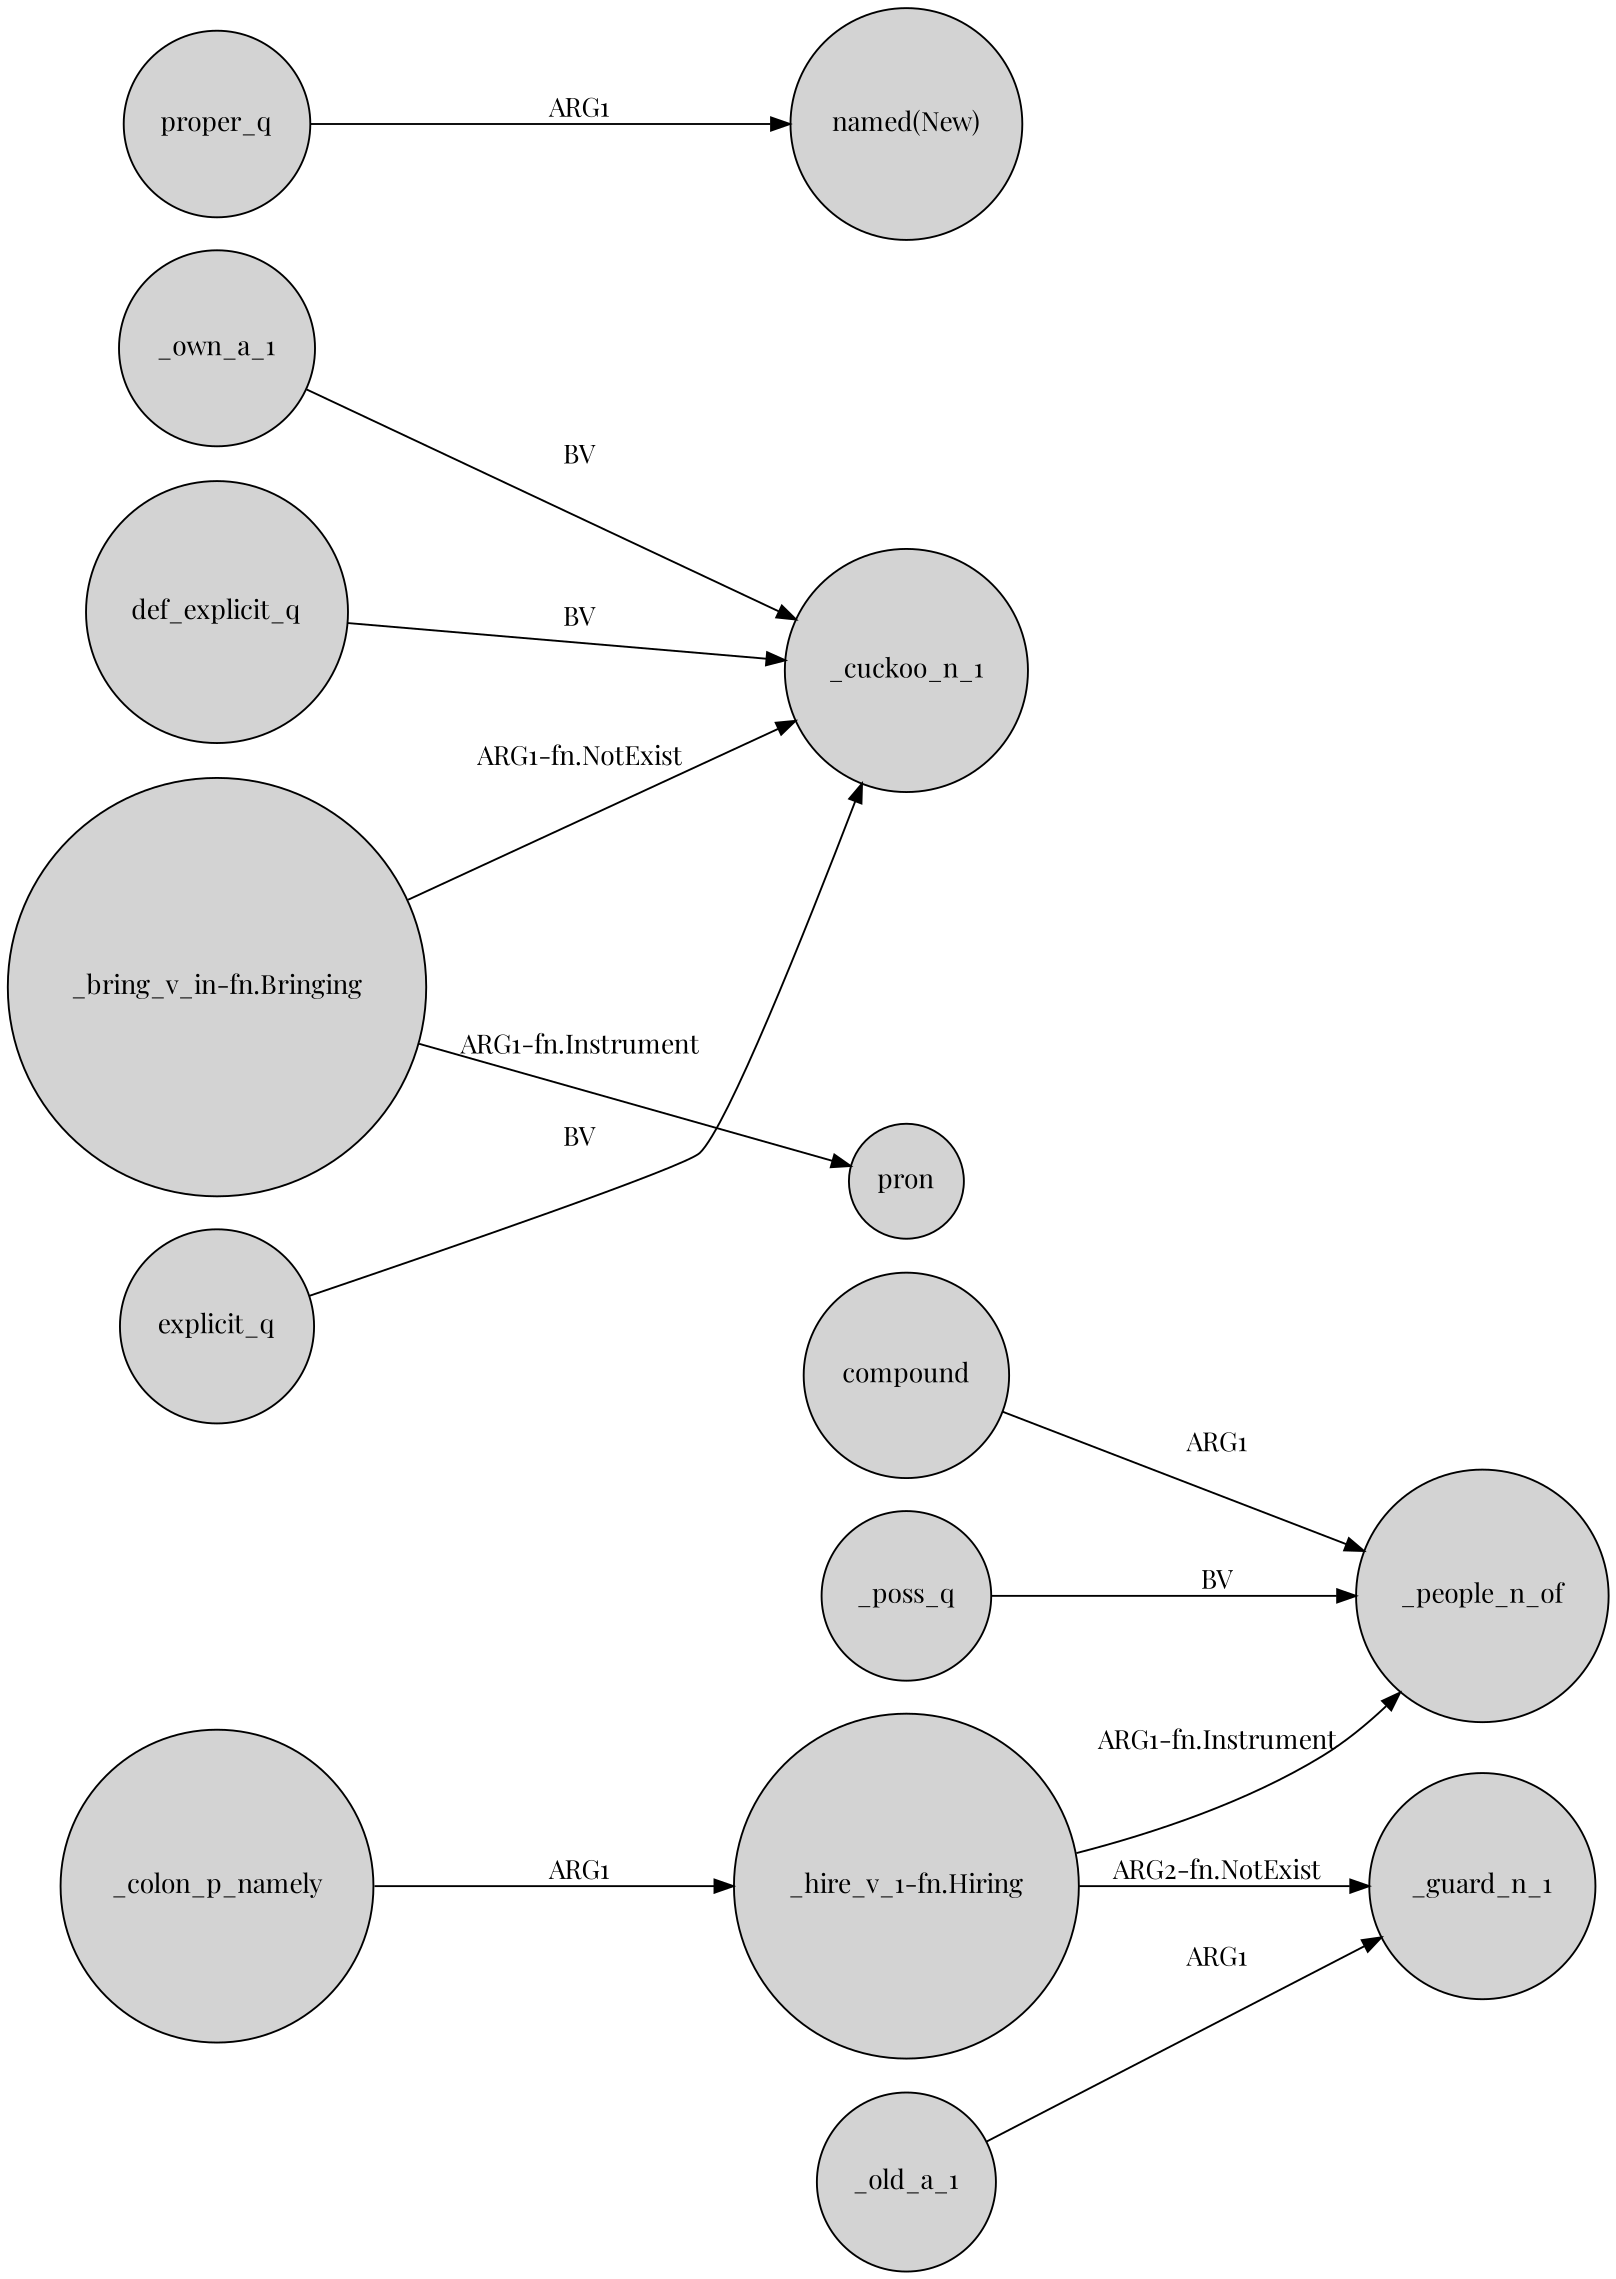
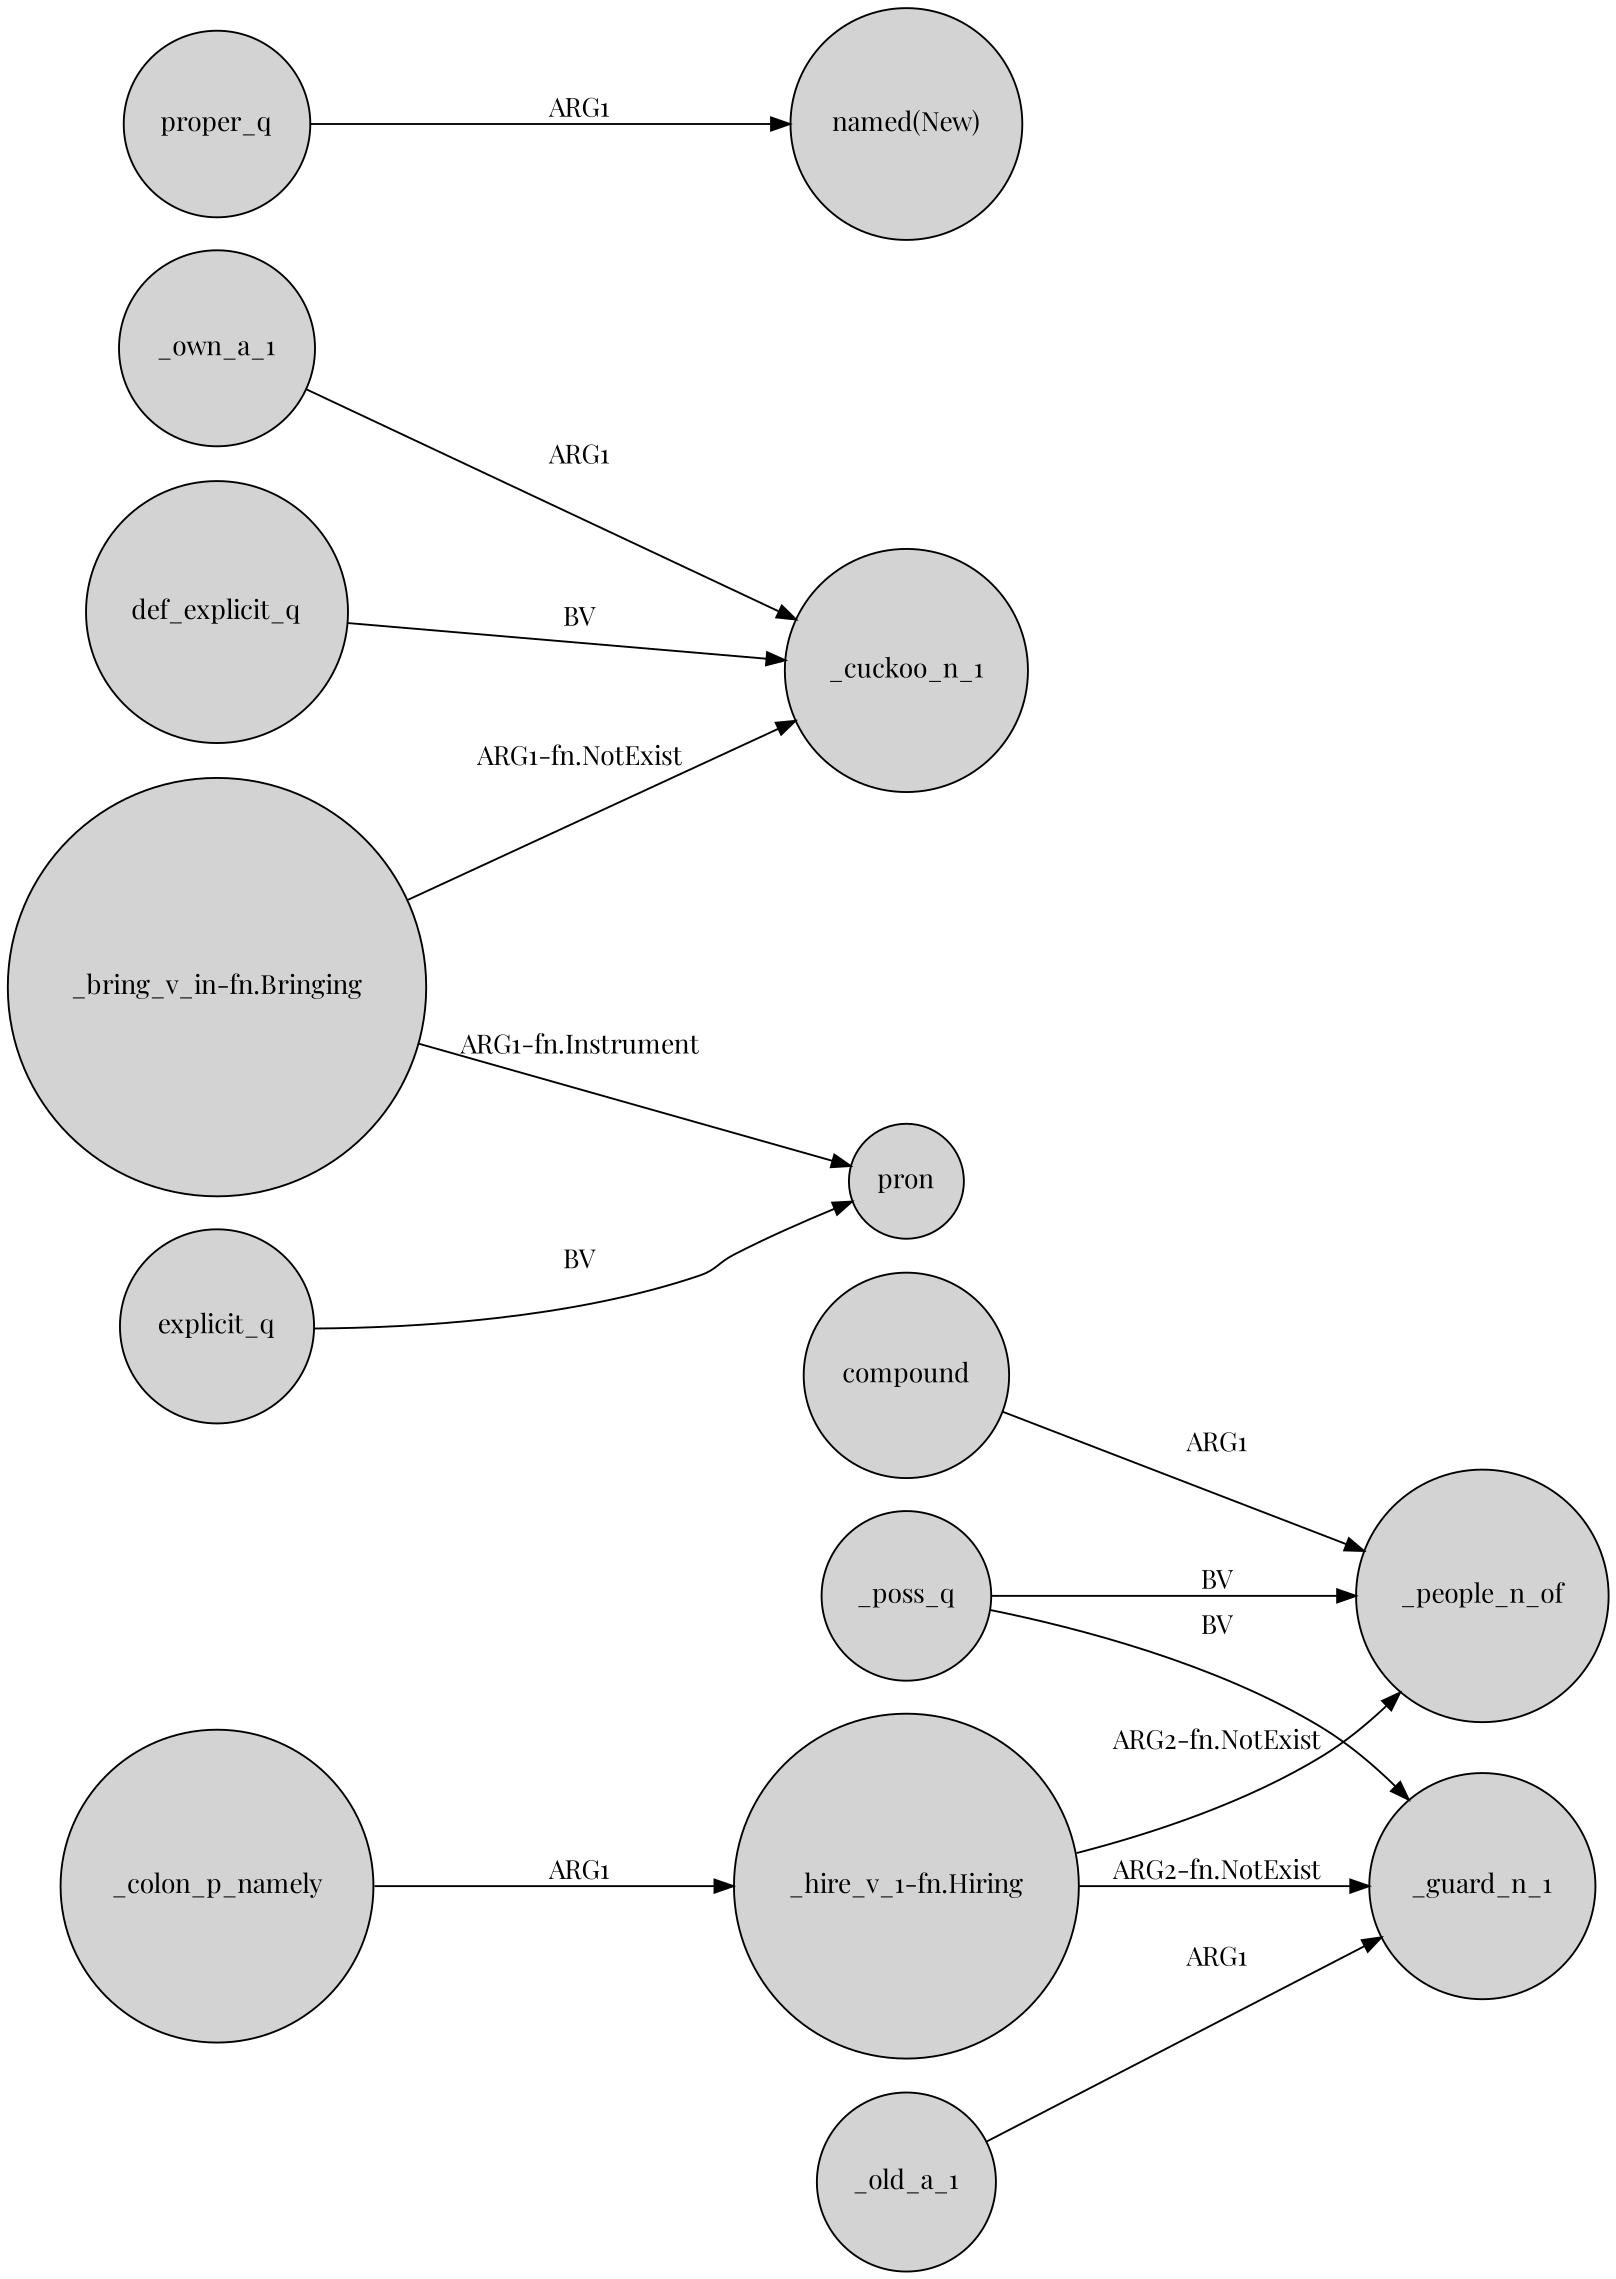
(580, 456) -> (580, 456)
(686, 1160) -> (584, 1305)
none -> (1205, 1671)
(1218, 1742) -> (1218, 1742)
